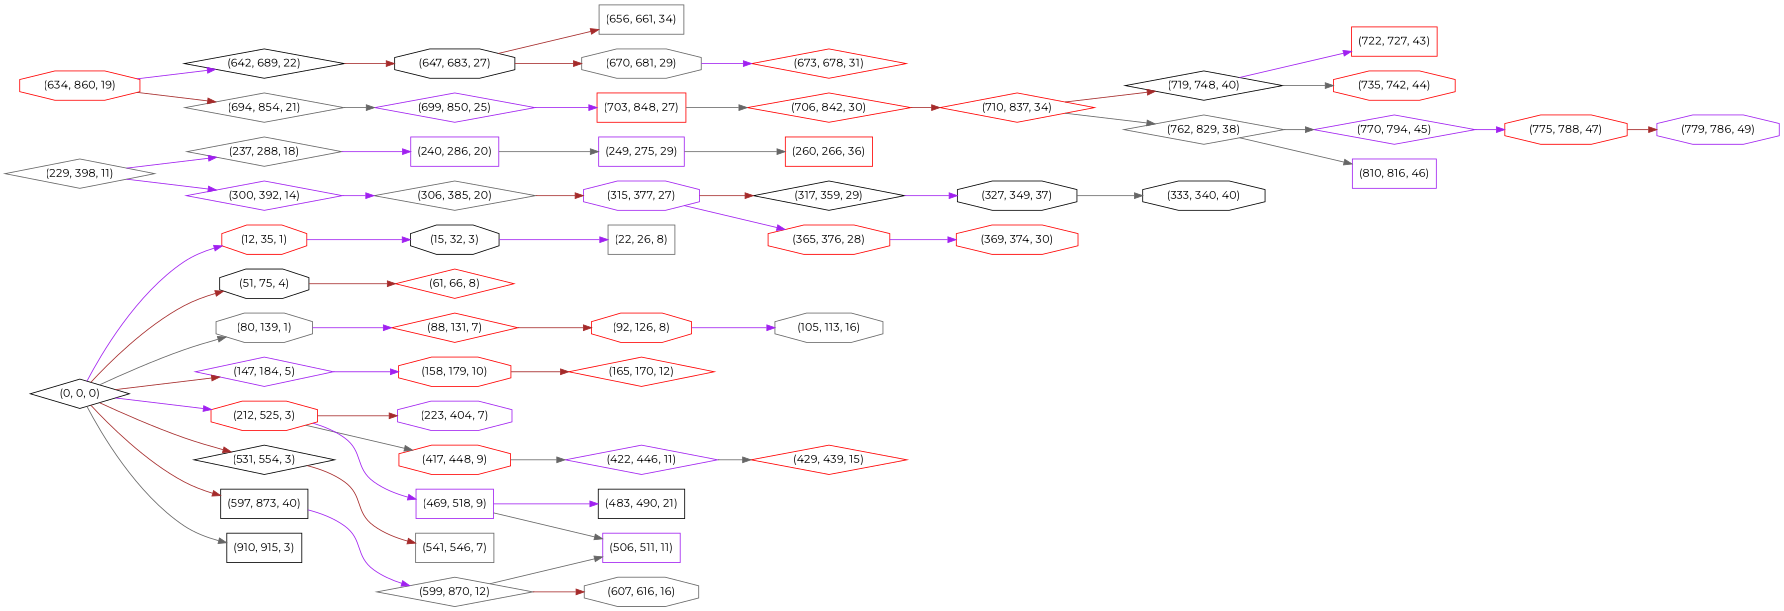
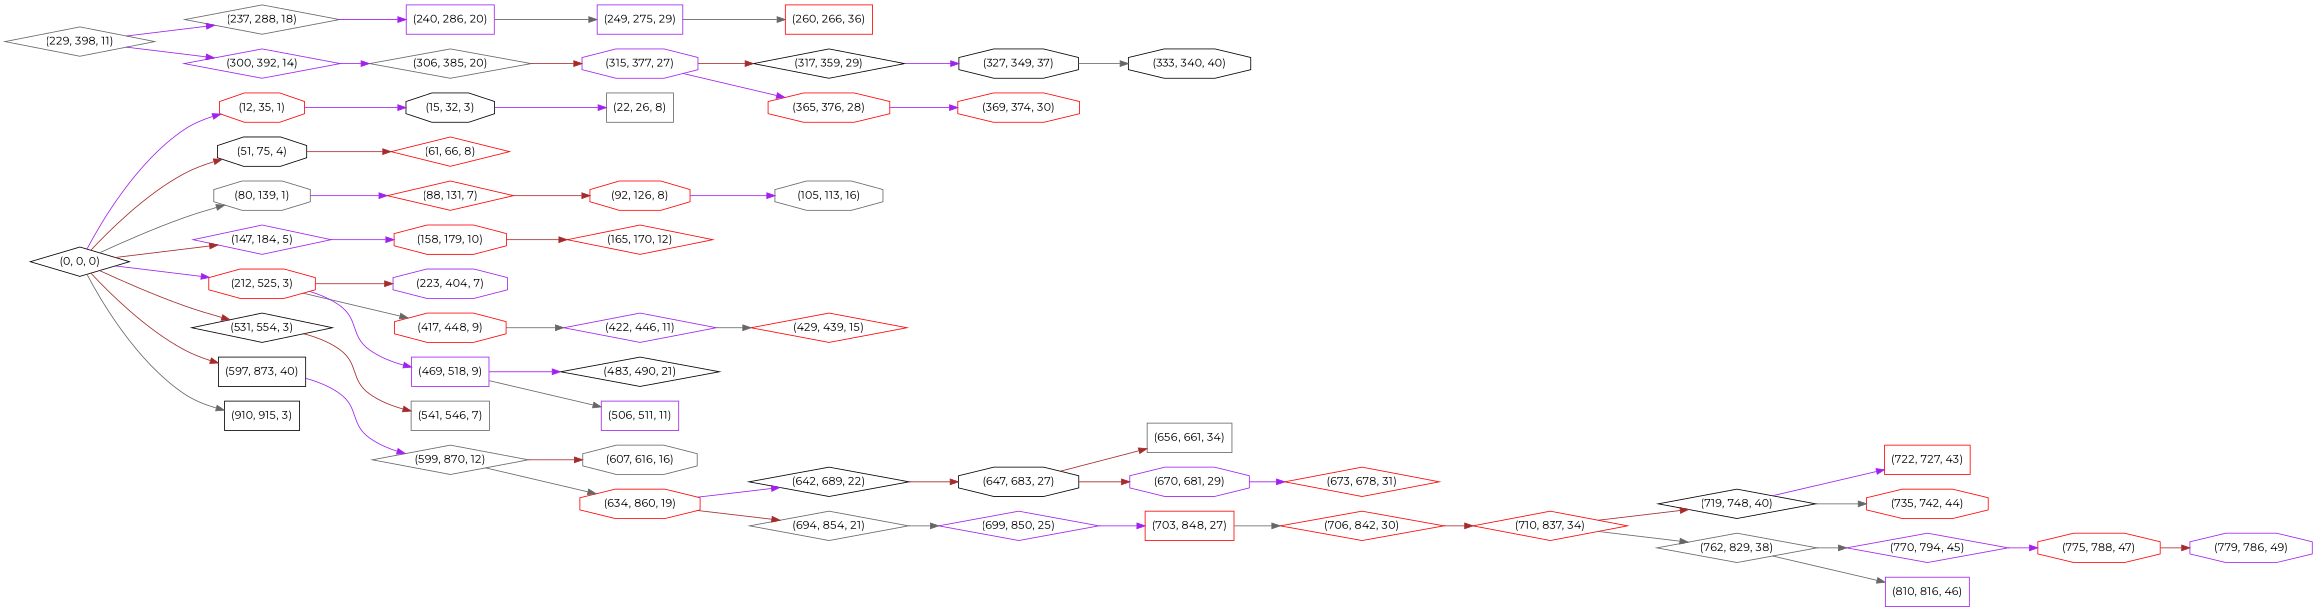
(641, 64) -> (1190, 482)
(641, 504) -> (640, 372)
(542, 571) -> (537, 480)
